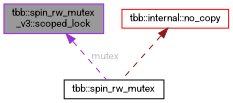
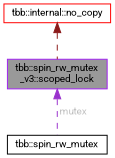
(141, 58) -> (57, 46)
